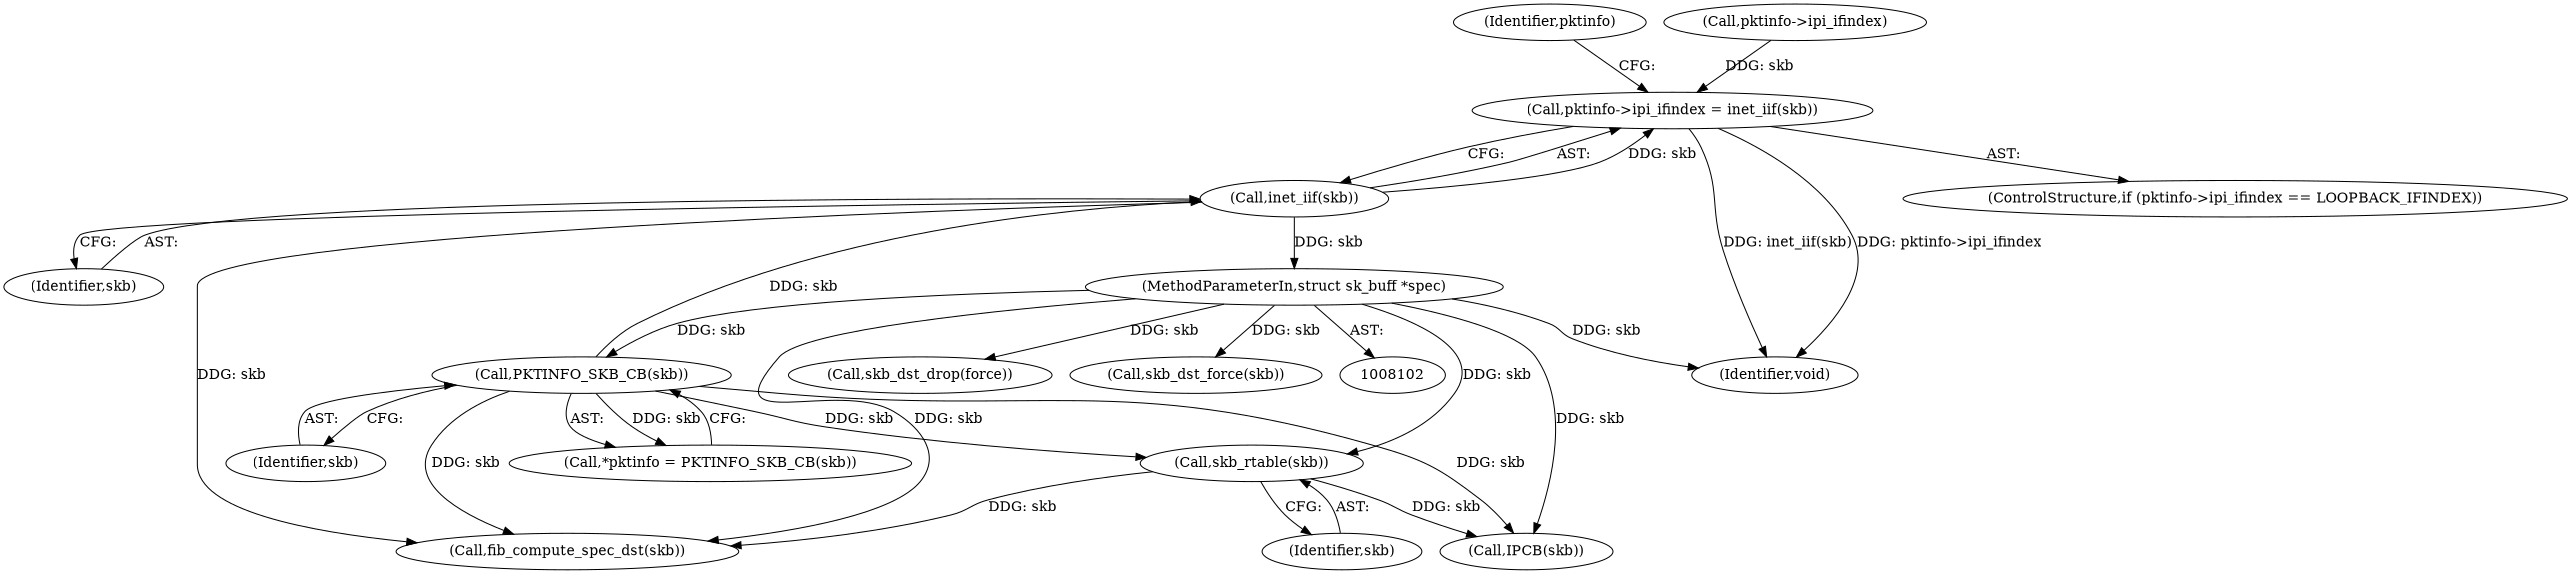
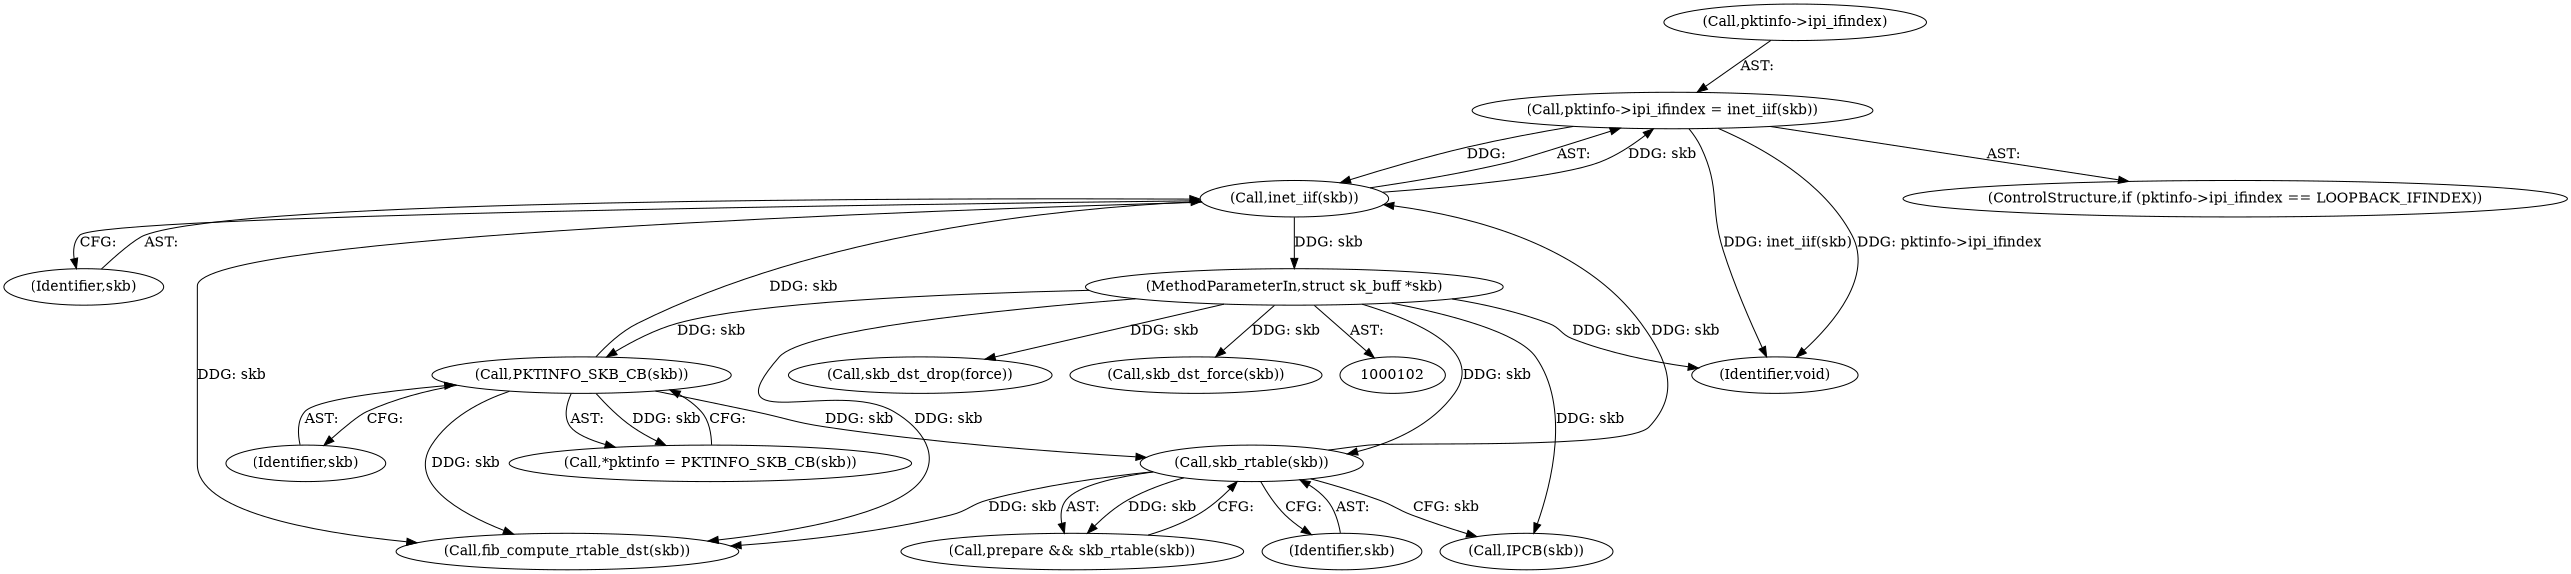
(1550, 22) -> none
(1760, 66) -> (1760, 66)
(1488, 155) -> (1488, 155)
(1294, 287) -> (1294, 287)
(1393, 375) -> (1393, 375)
none -> (1666, 395)
(1117, 402) -> none
(1446, 507) -> (1446, 507)
(567, 552) -> (567, 552)
none -> (1072, 552)
